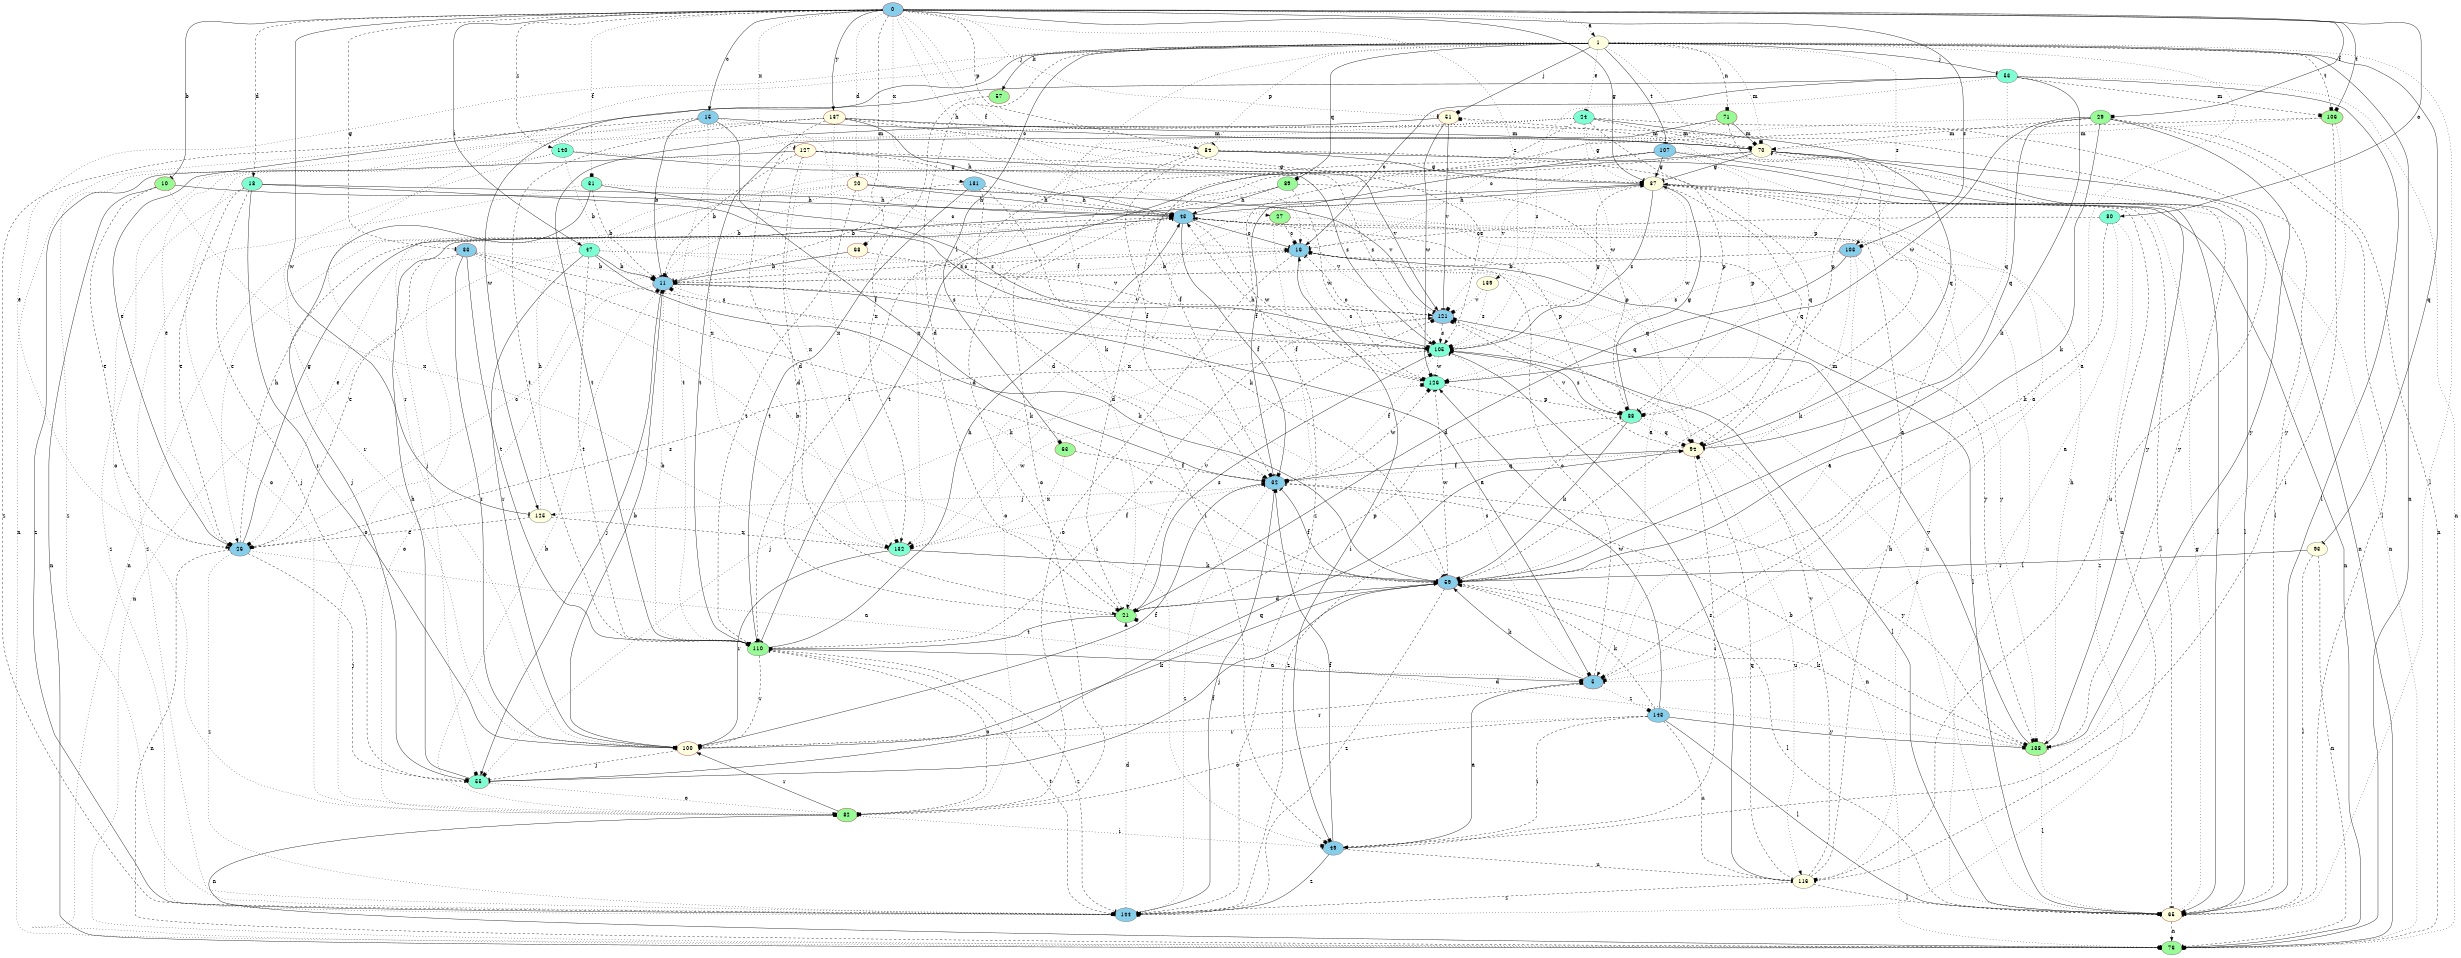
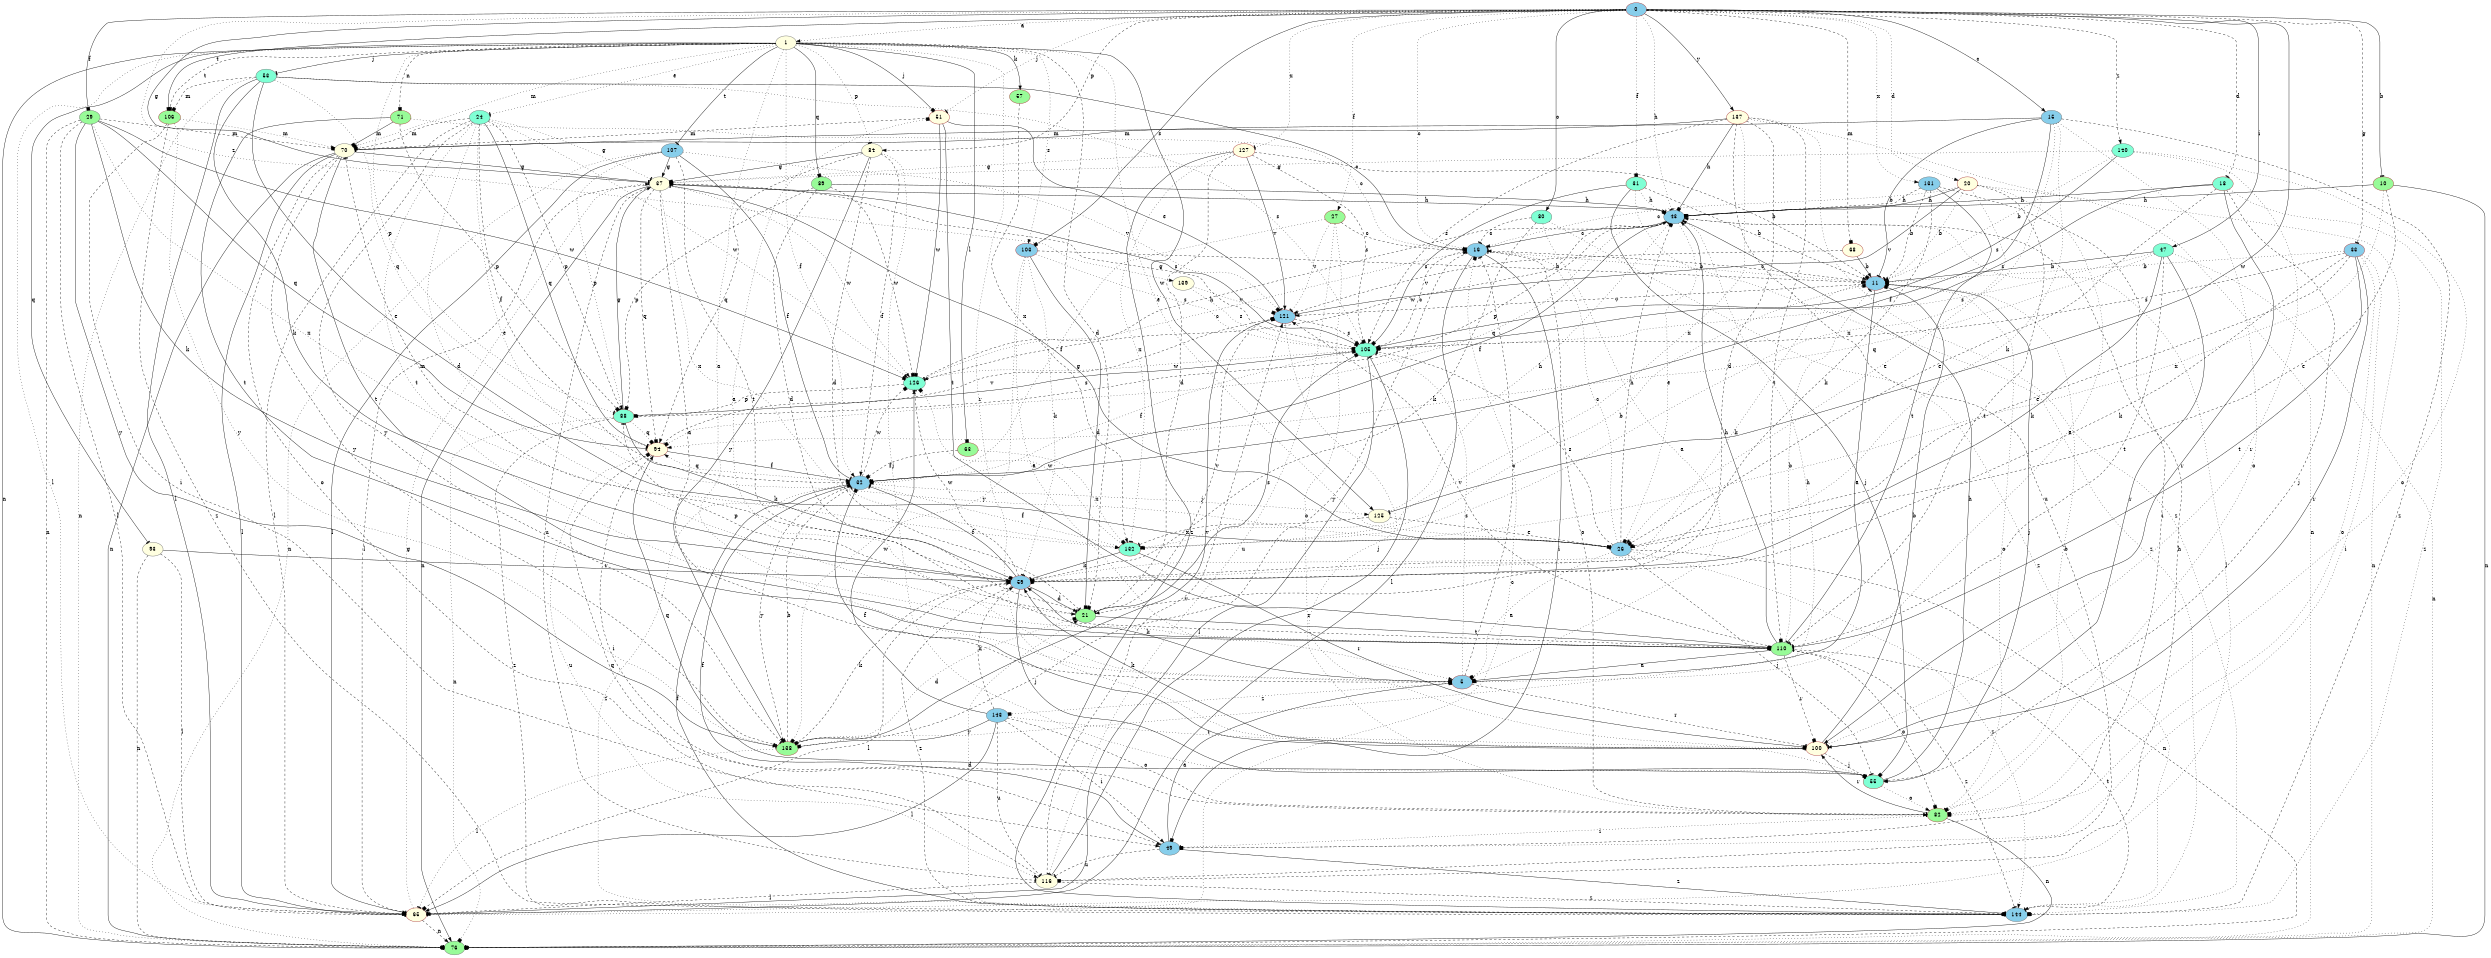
(499, 15) -> (2083, 19)
(1933, 133) -> (209, 133)
(1228, 167) -> (953, 167)
(1447, 217) -> (1165, 217)
none -> (412, 457)
